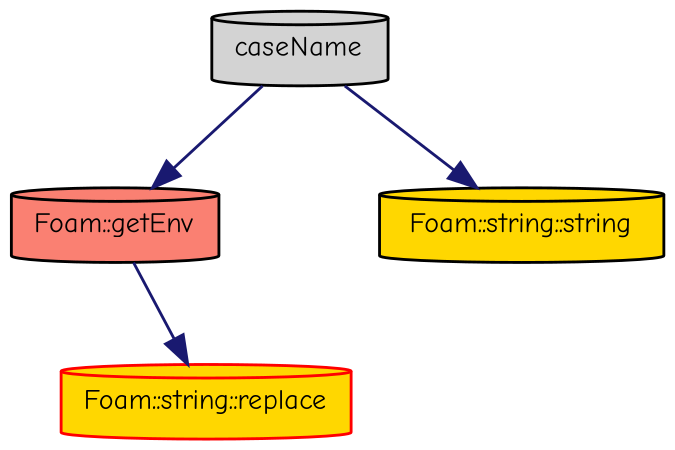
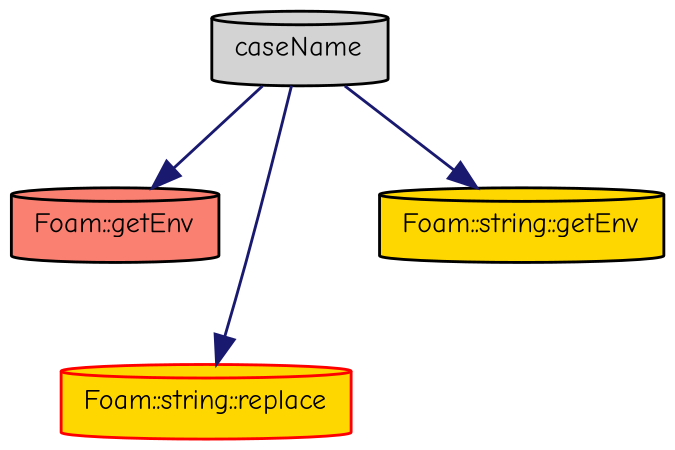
(522, 225) -> (522, 225)
(154, 301) -> (259, 212)
